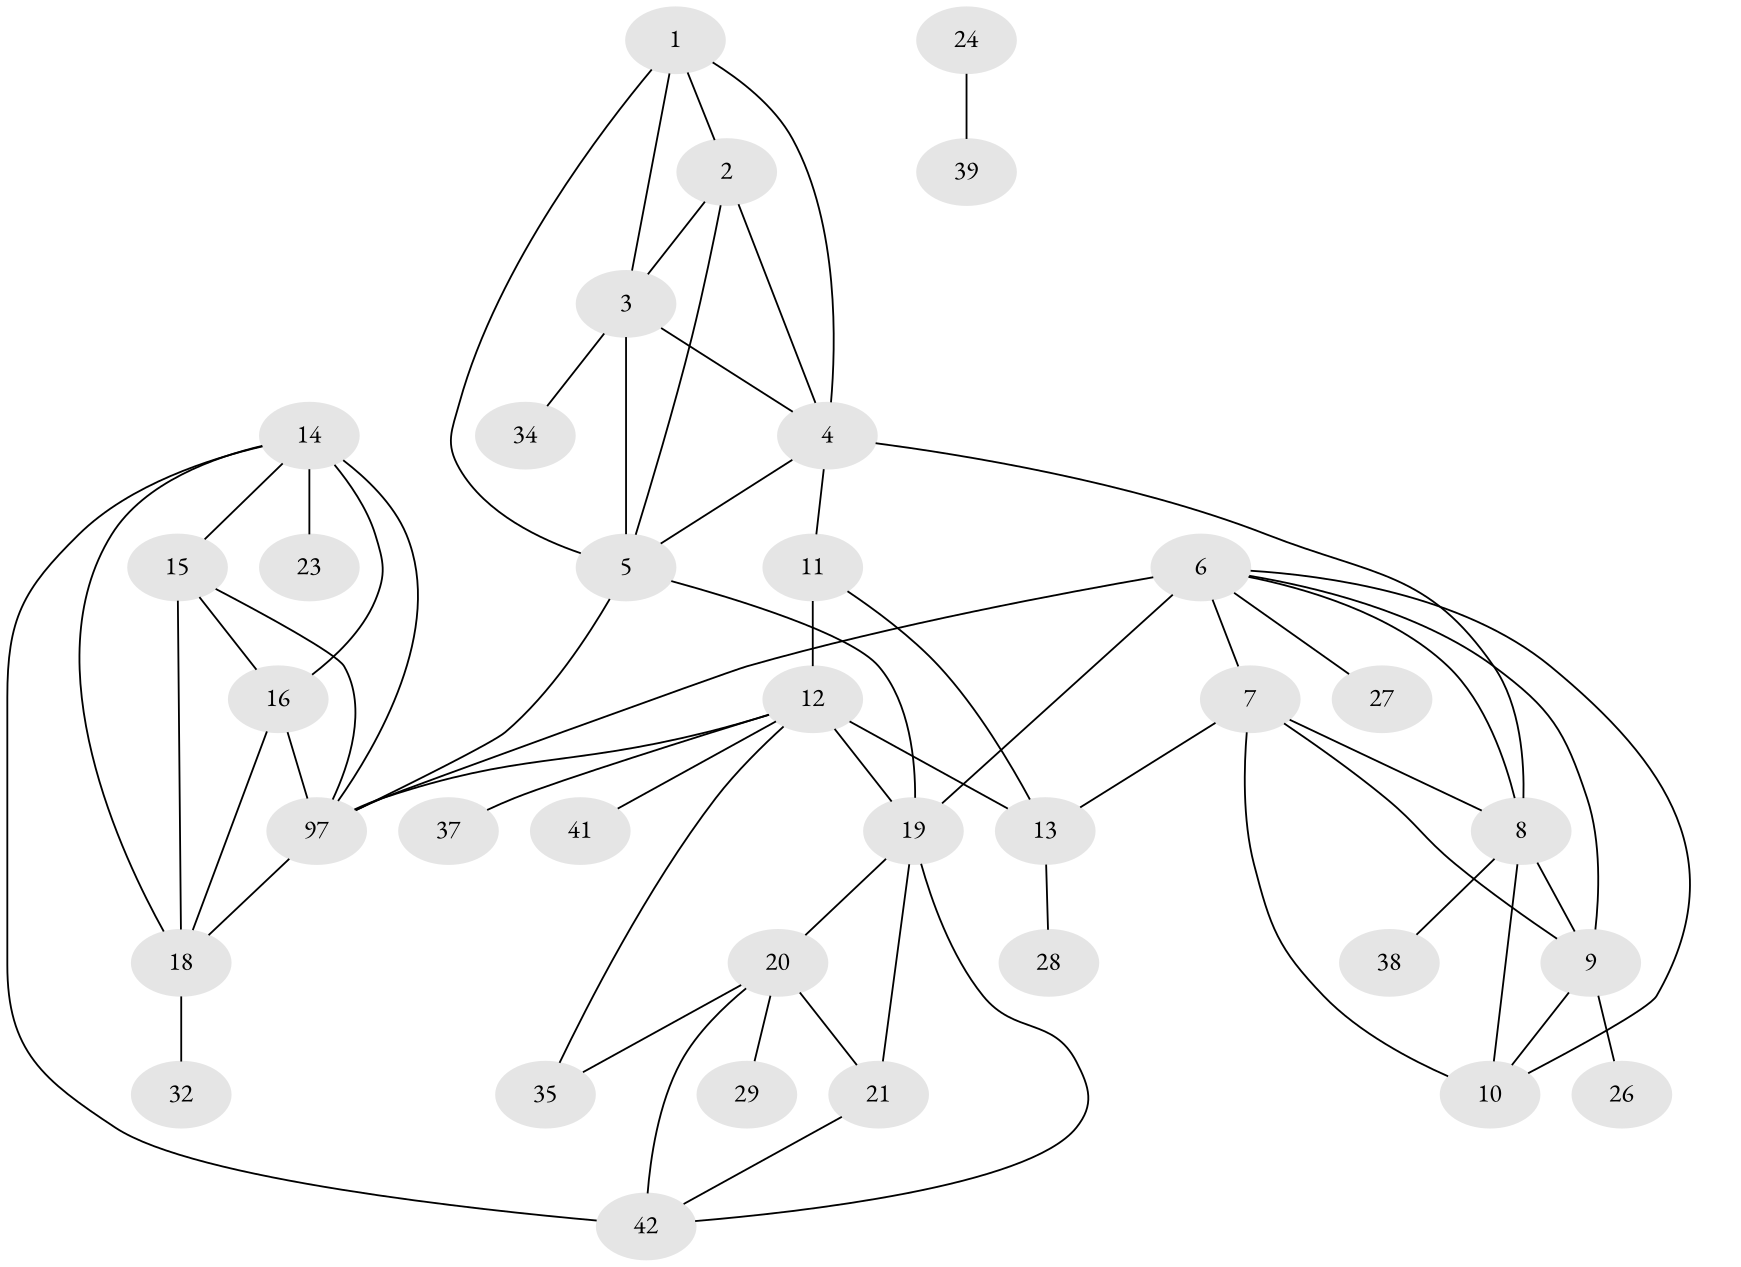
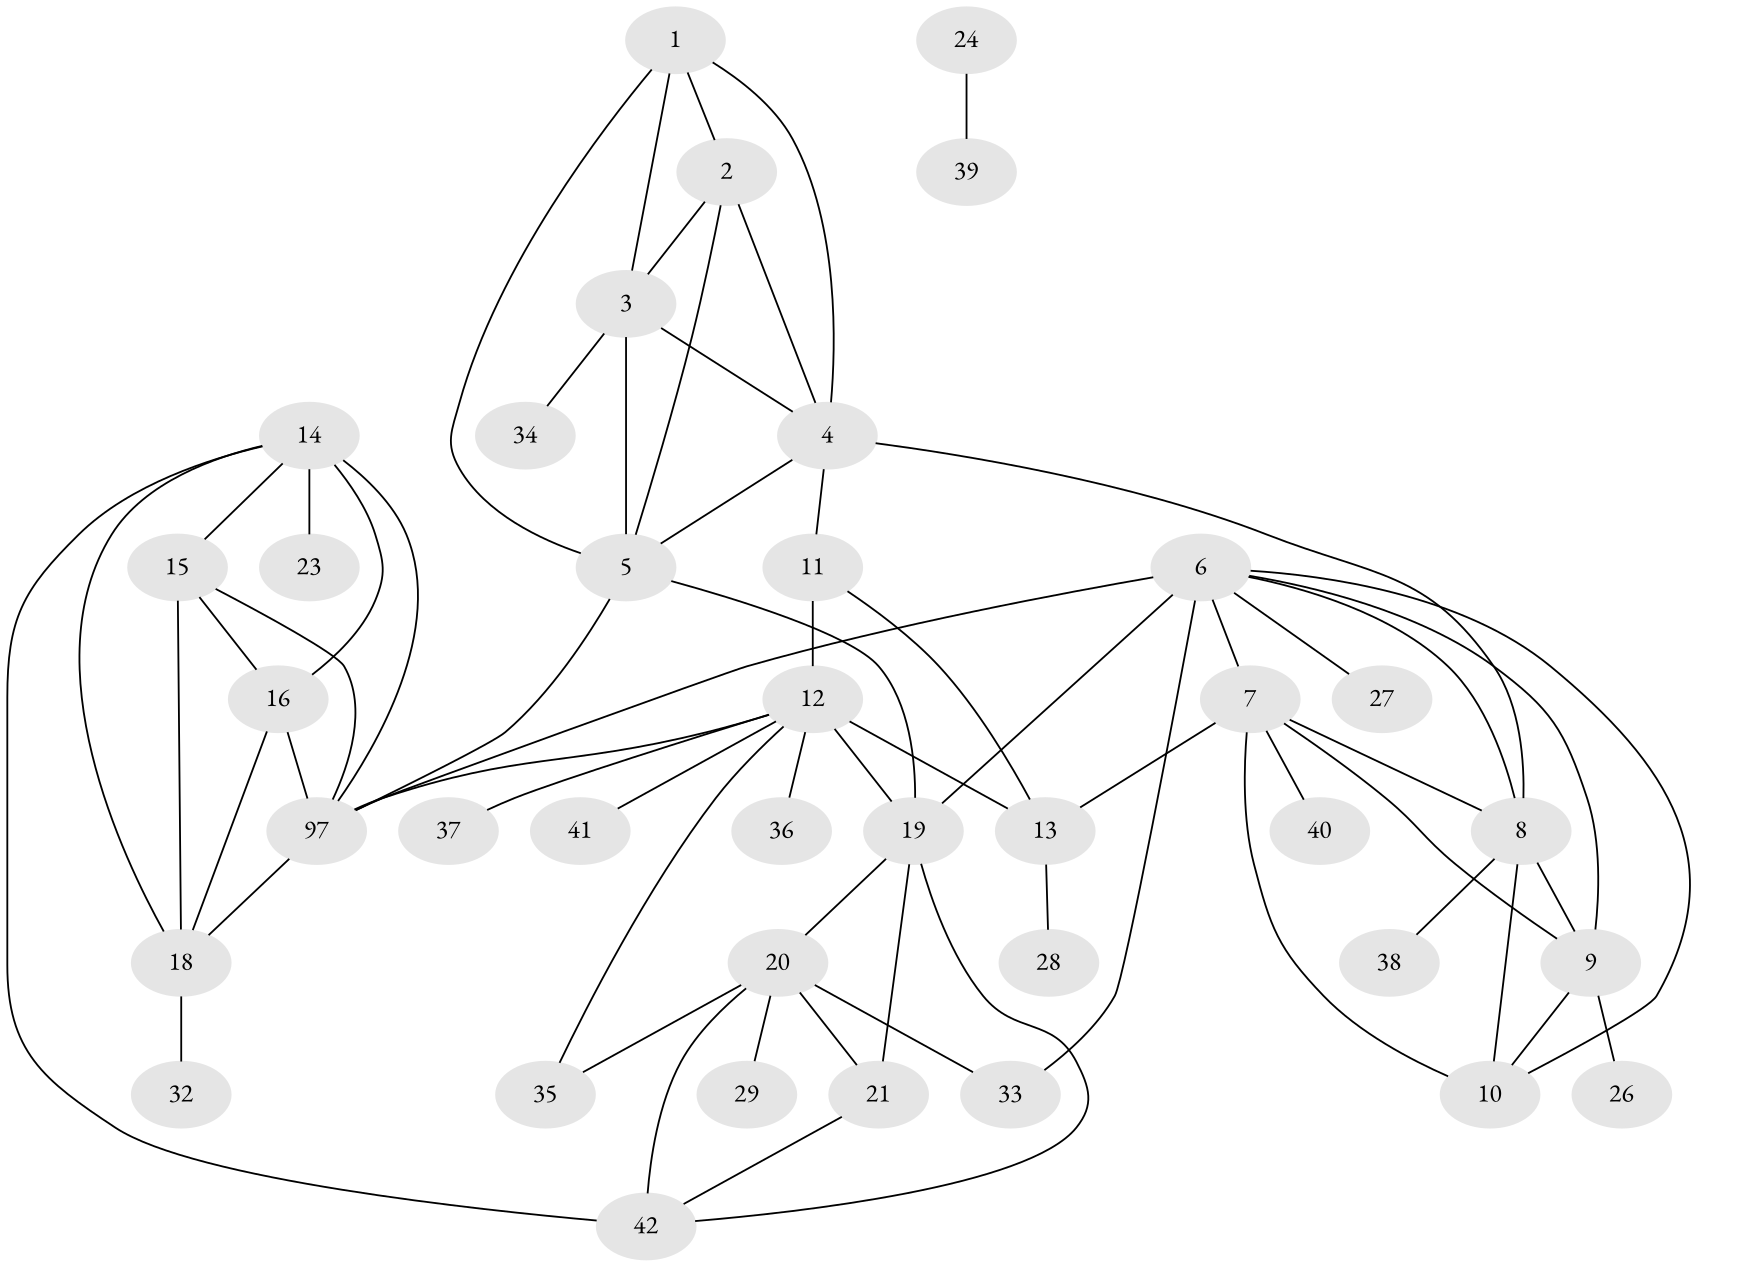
none -> (782, 831)
none -> (1320, 831)
none -> (1010, 1095)
